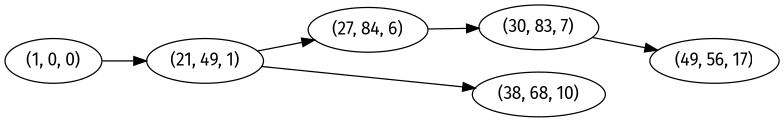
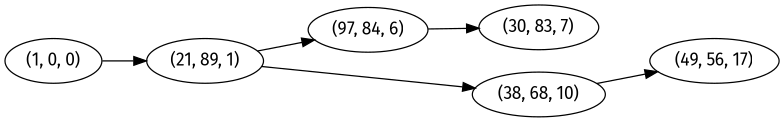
(368, 30) -> (368, 30)
(619, 43) -> (621, 79)
(205, 61) -> (205, 61)
